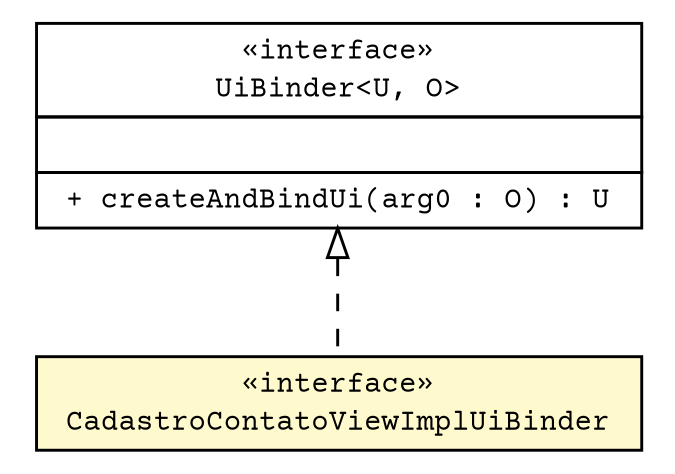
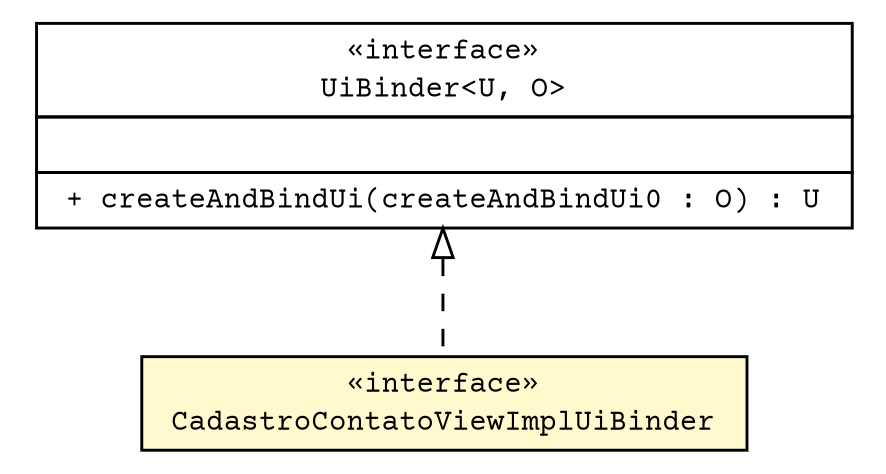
(339, 199) -> (444, 199)
